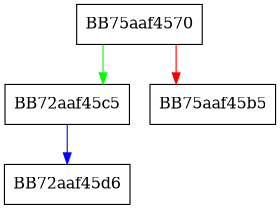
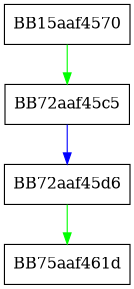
(139, 24) -> (67, 24)
(213, 104) -> none
none -> (67, 264)
